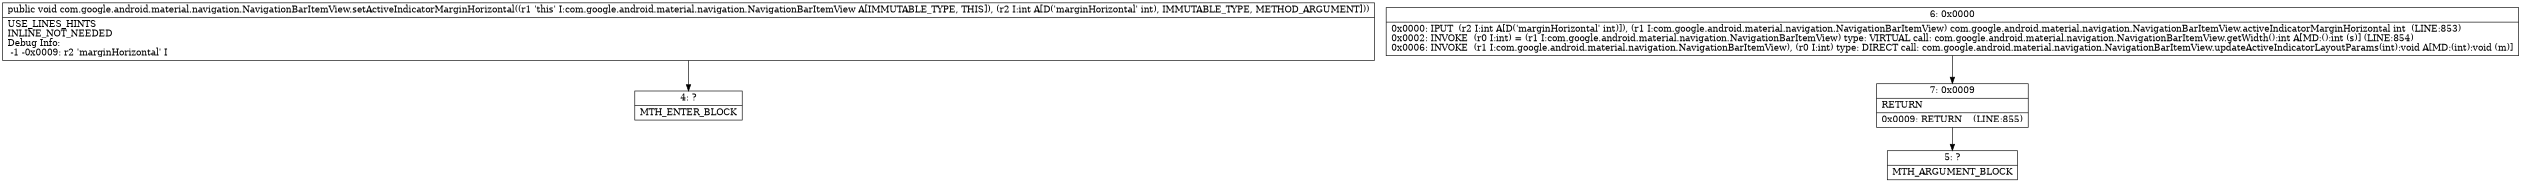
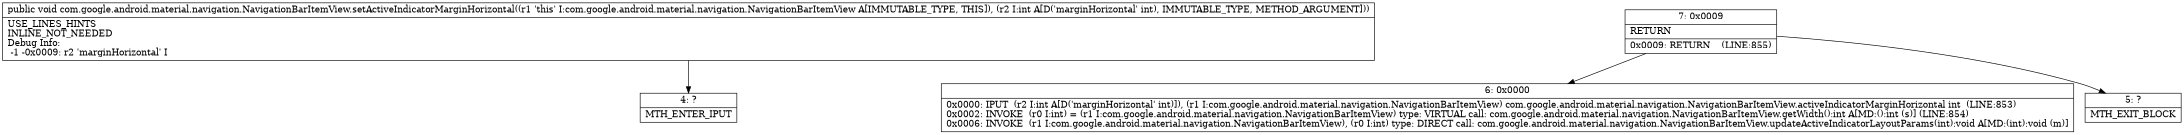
(1952, 66) -> (1610, 67)
(689, 112) -> (689, 115)
(1952, 172) -> (2133, 115)
